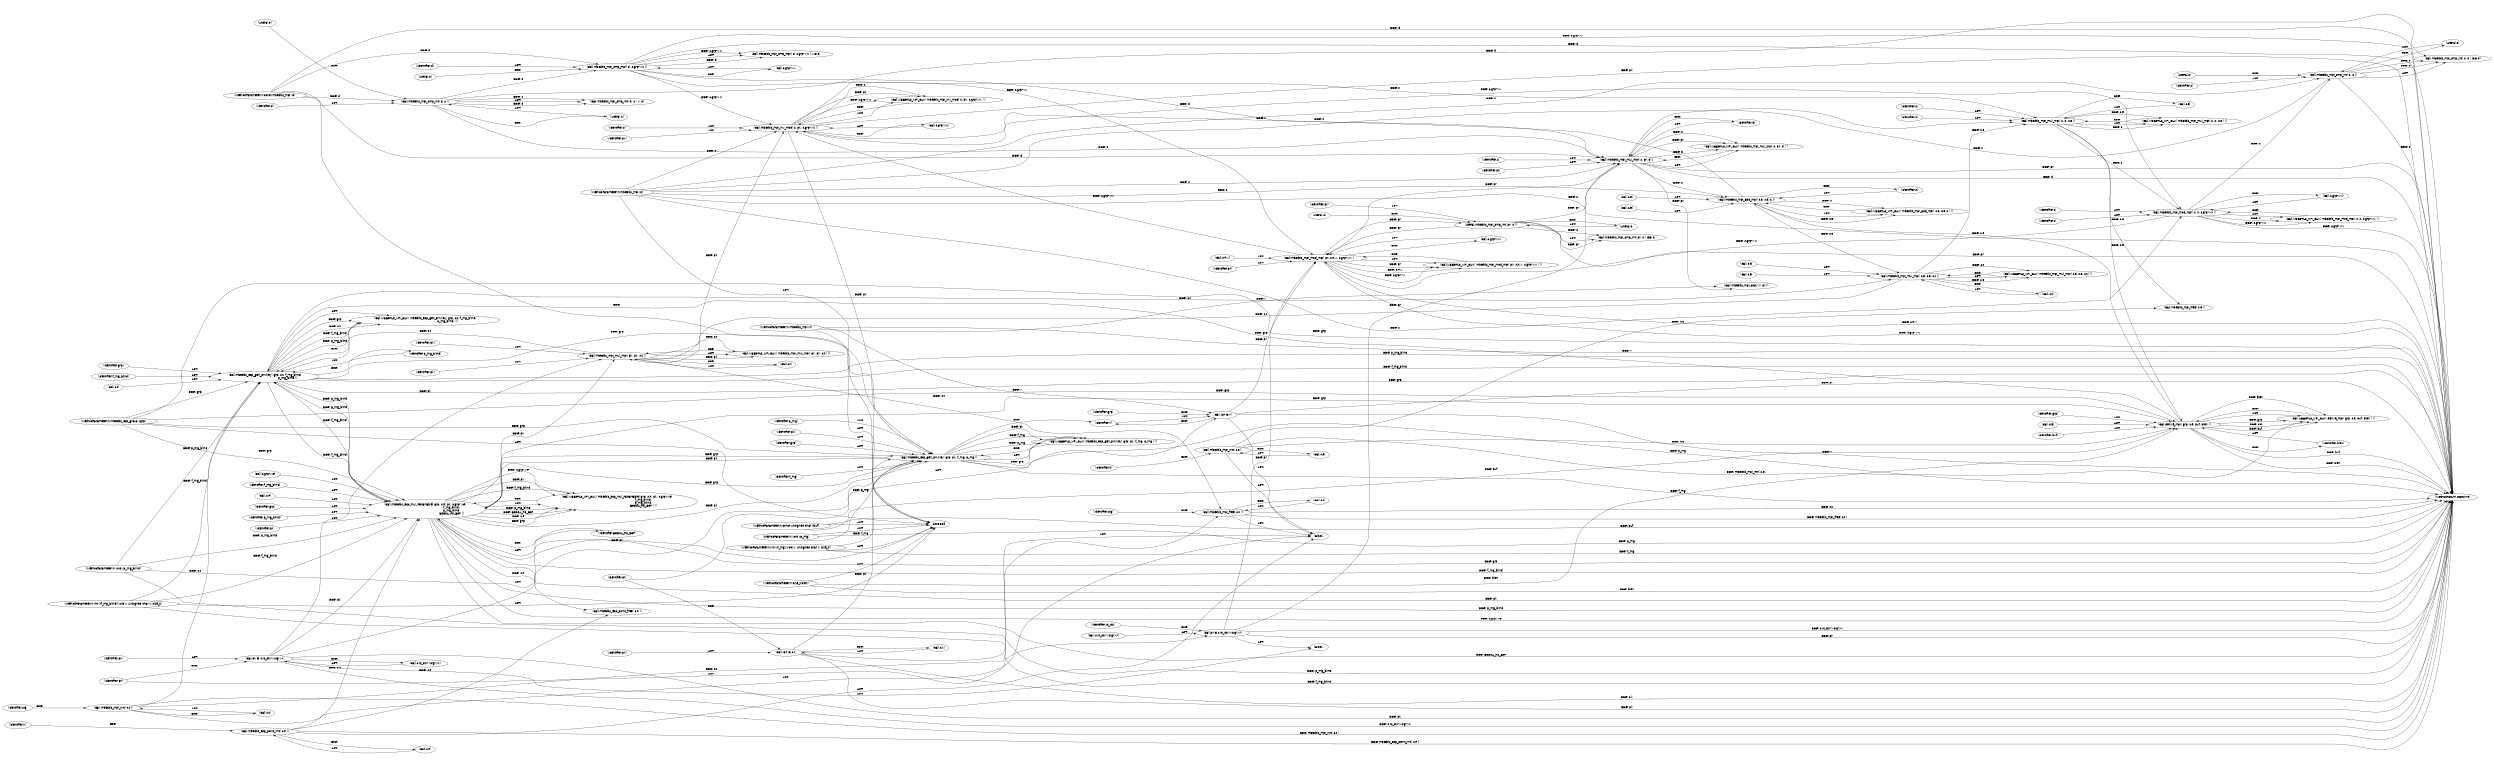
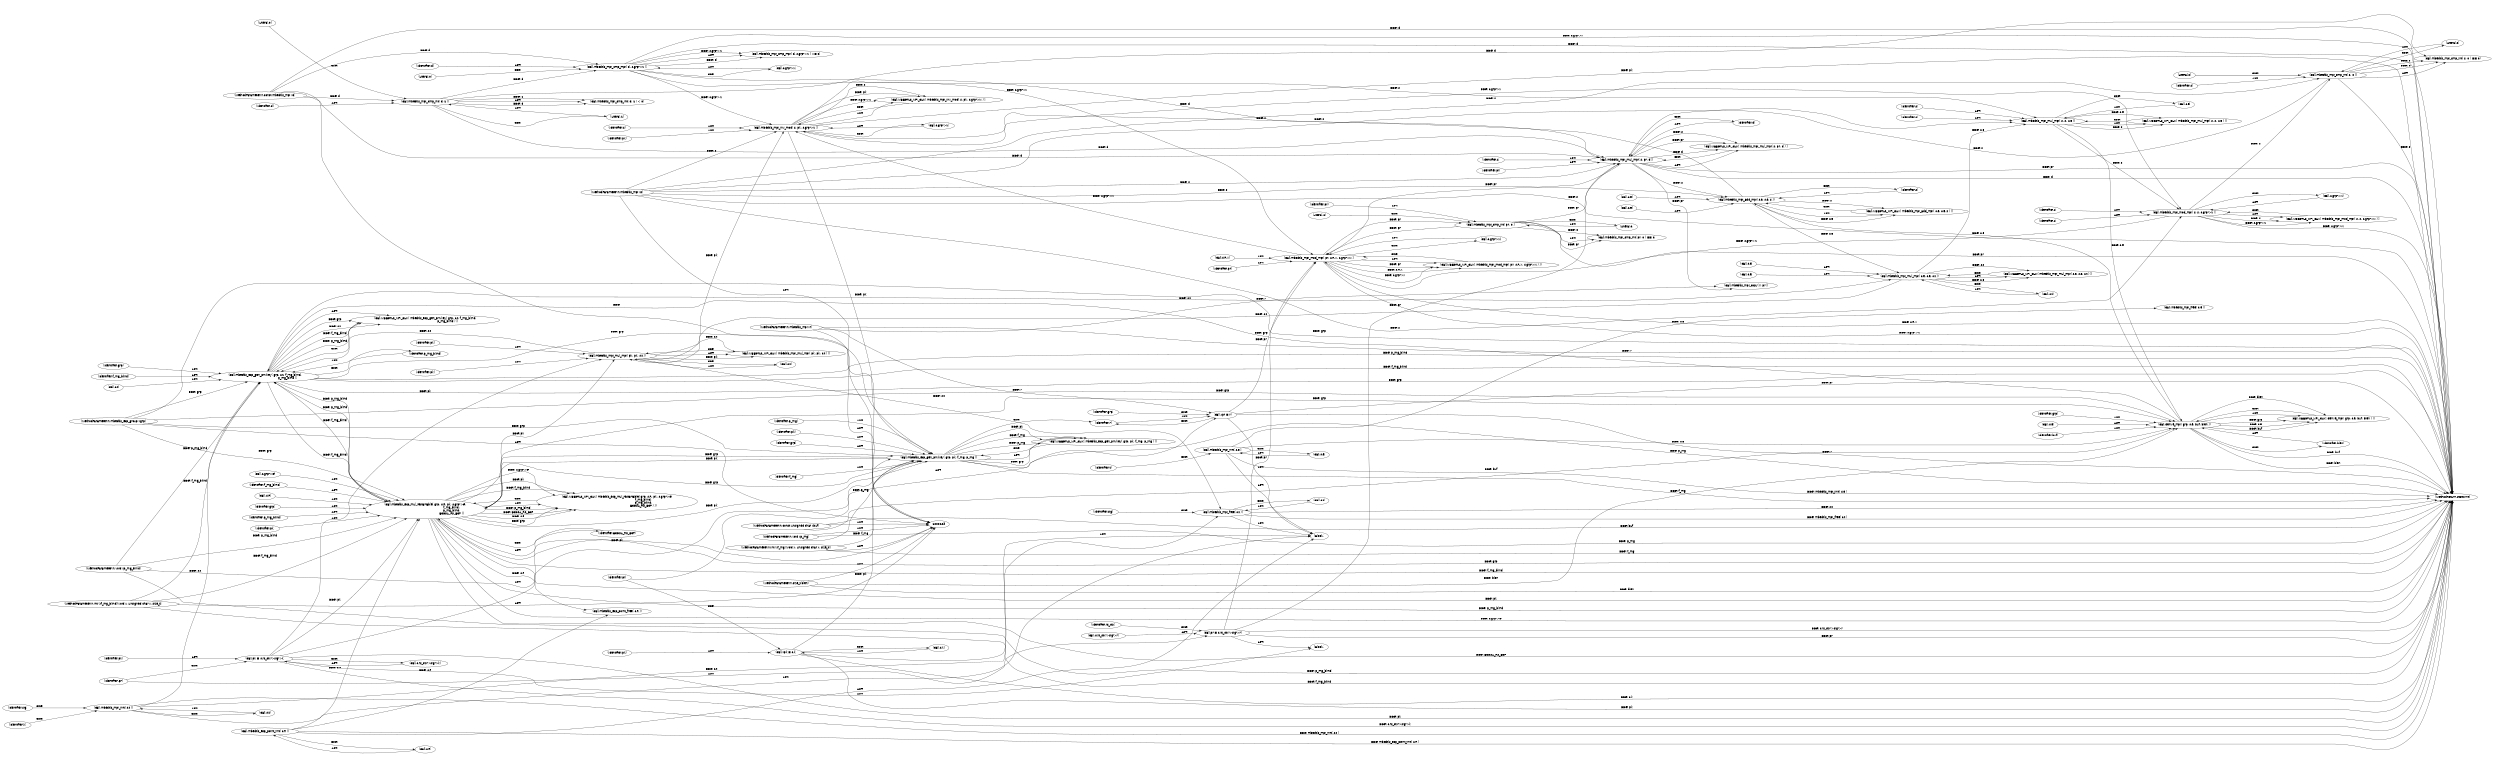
(2113, 224) -> none
(1491, 225) -> (1491, 225)
(1779, 474) -> (1826, 493)
(131, 728) -> (62, 717)
